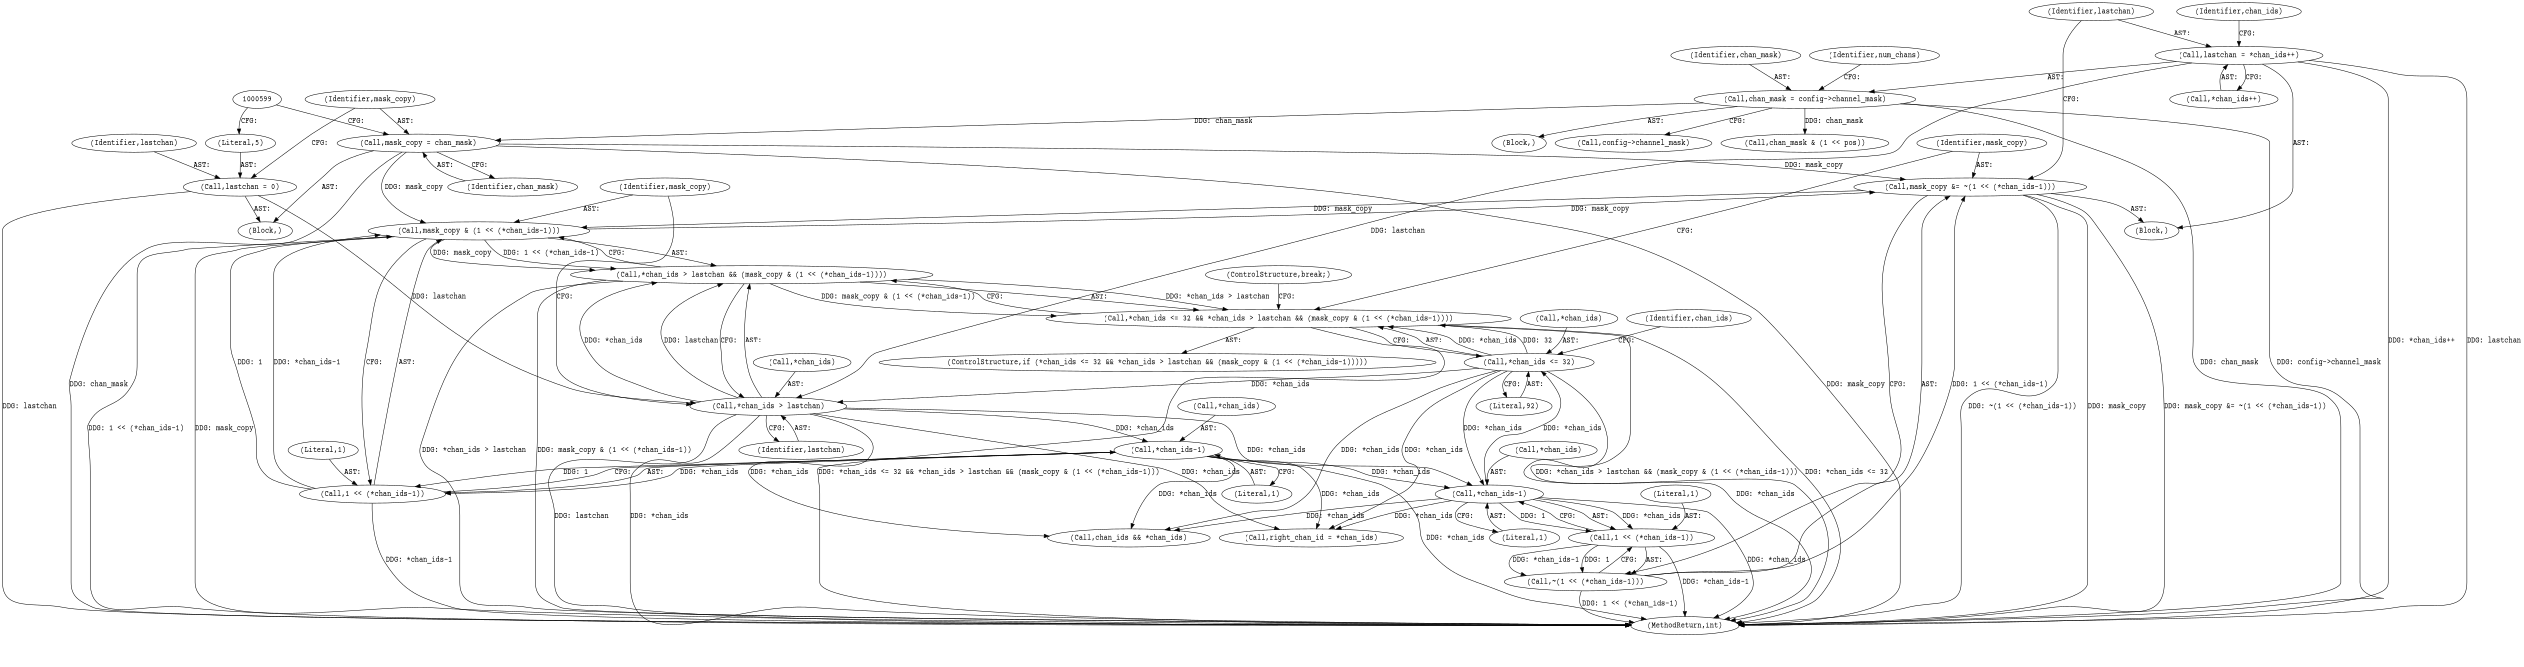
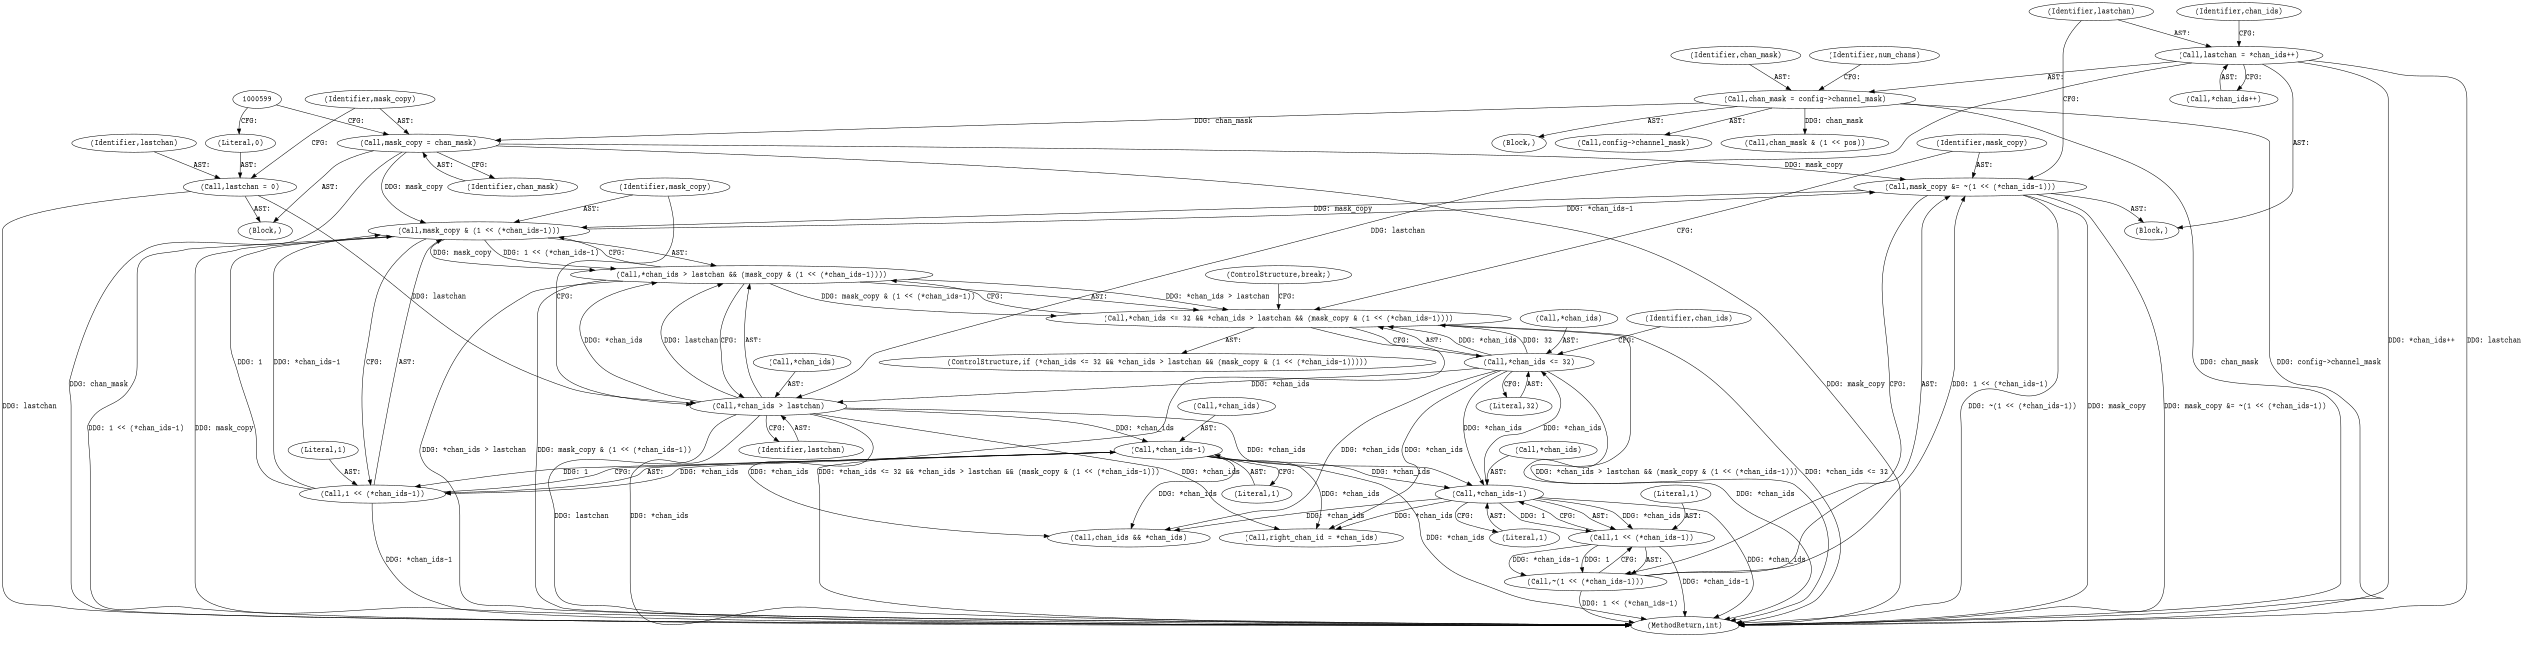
(1740, 121) -> (1740, 121)
(240, 143) -> (240, 143)
(1600, 209) -> (1600, 209)
(1514, 406) -> (1514, 406)
